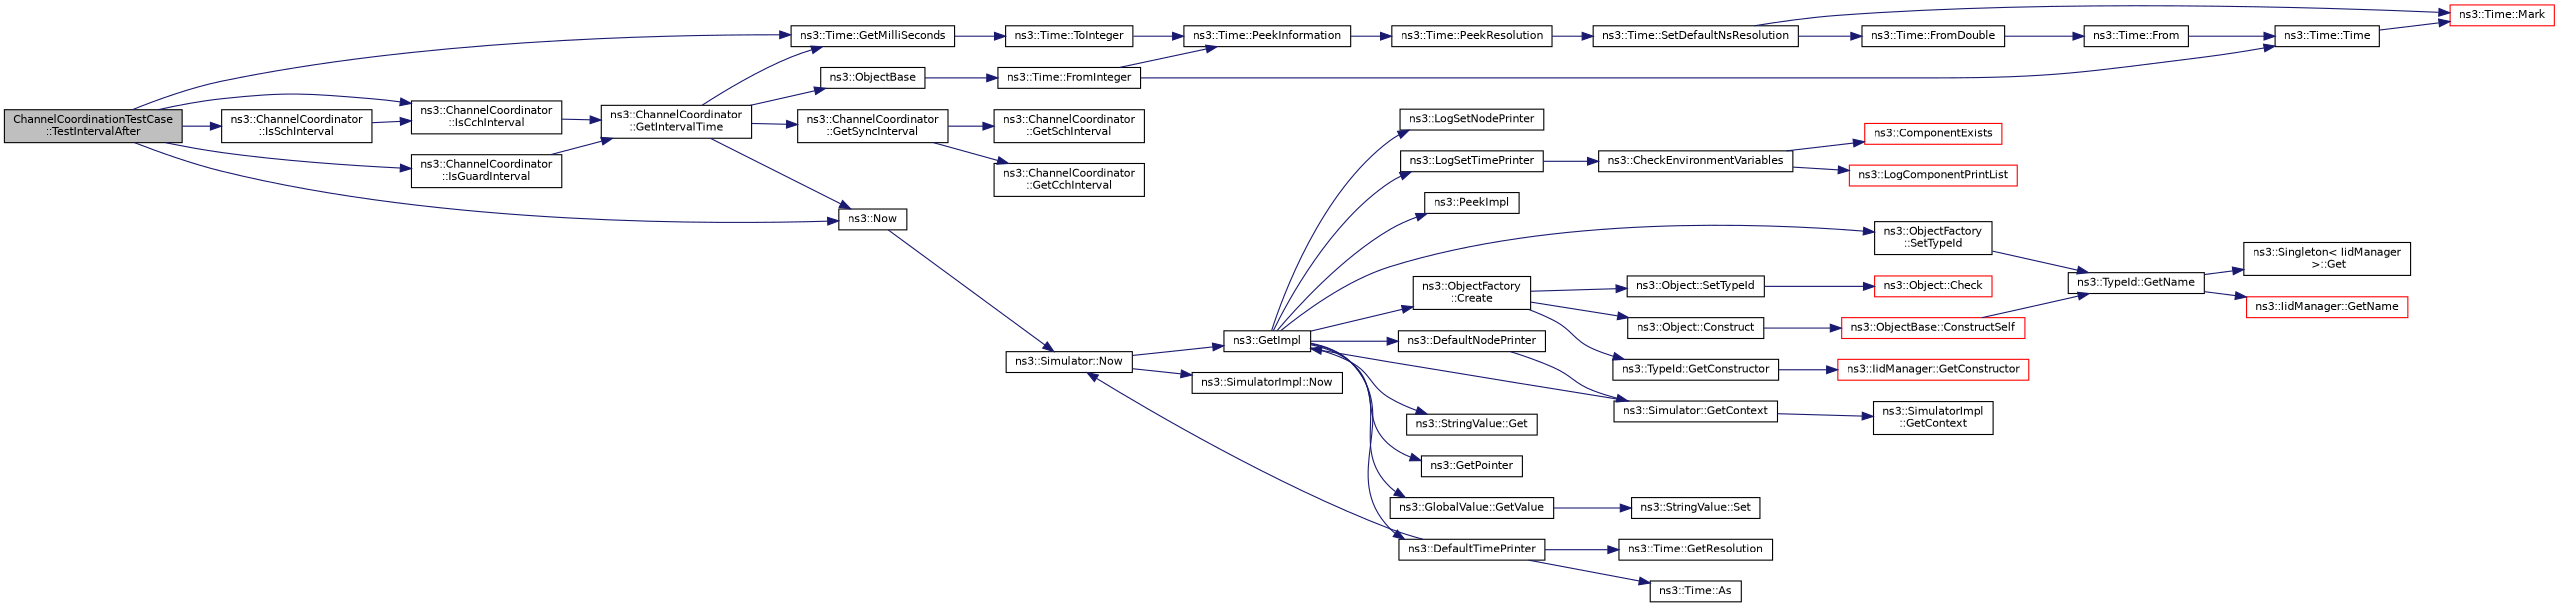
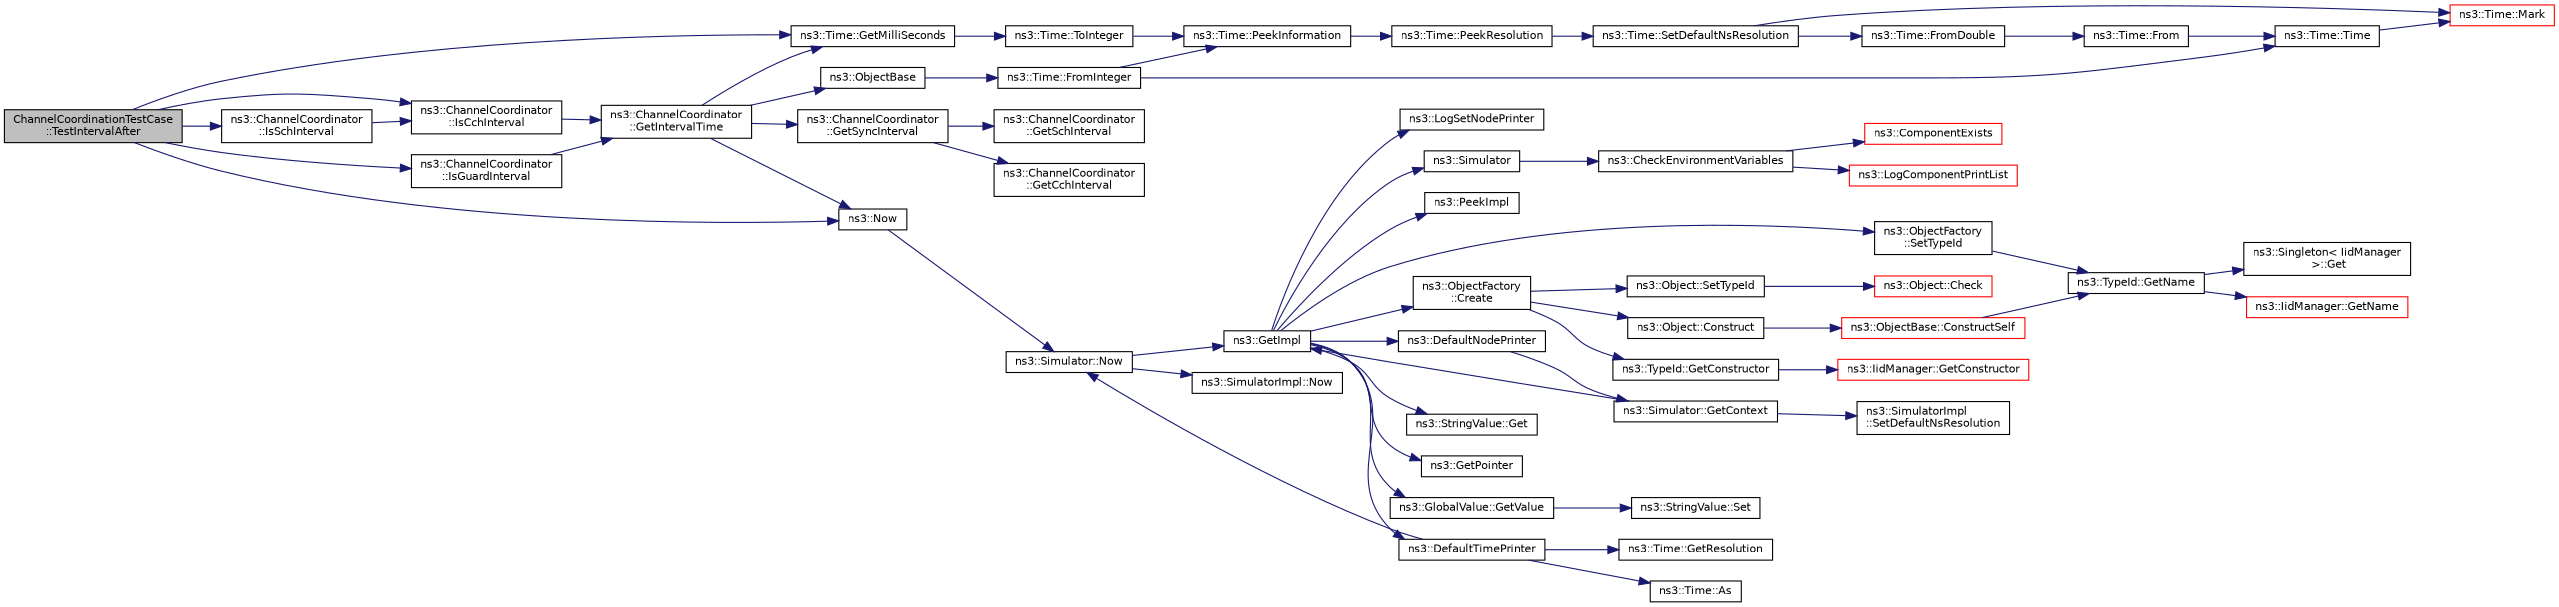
(1472, 161) -> (1472, 161)
(1933, 418) -> (1933, 418)
